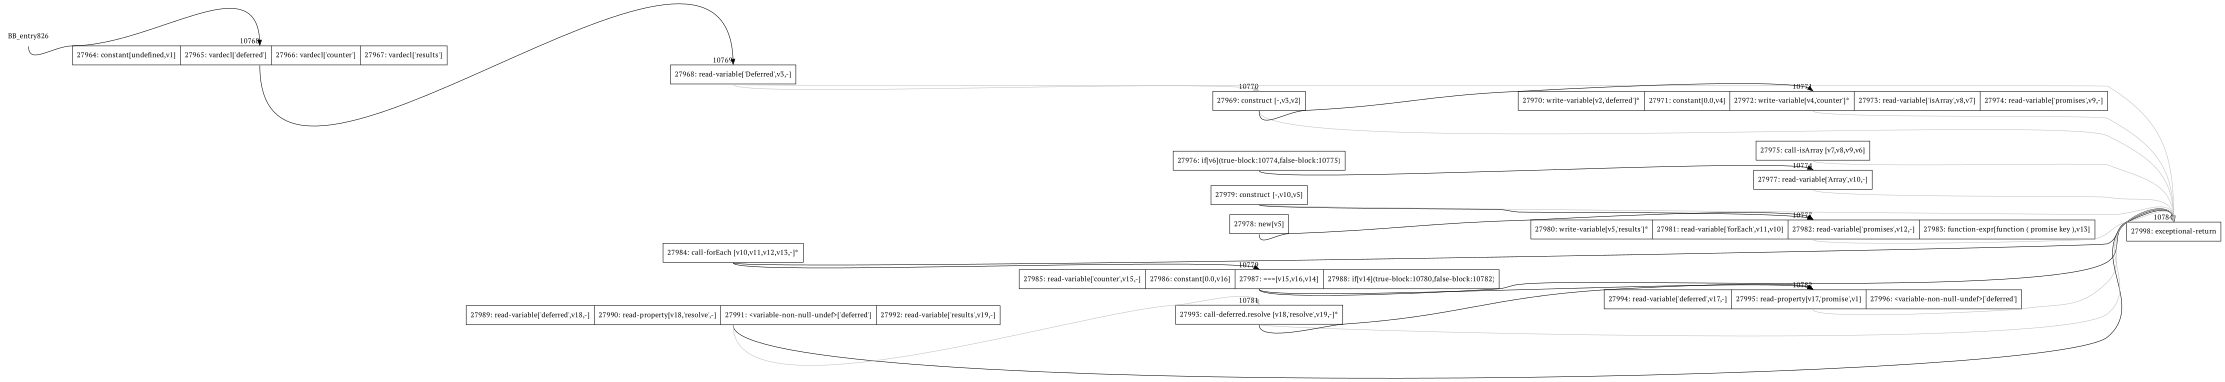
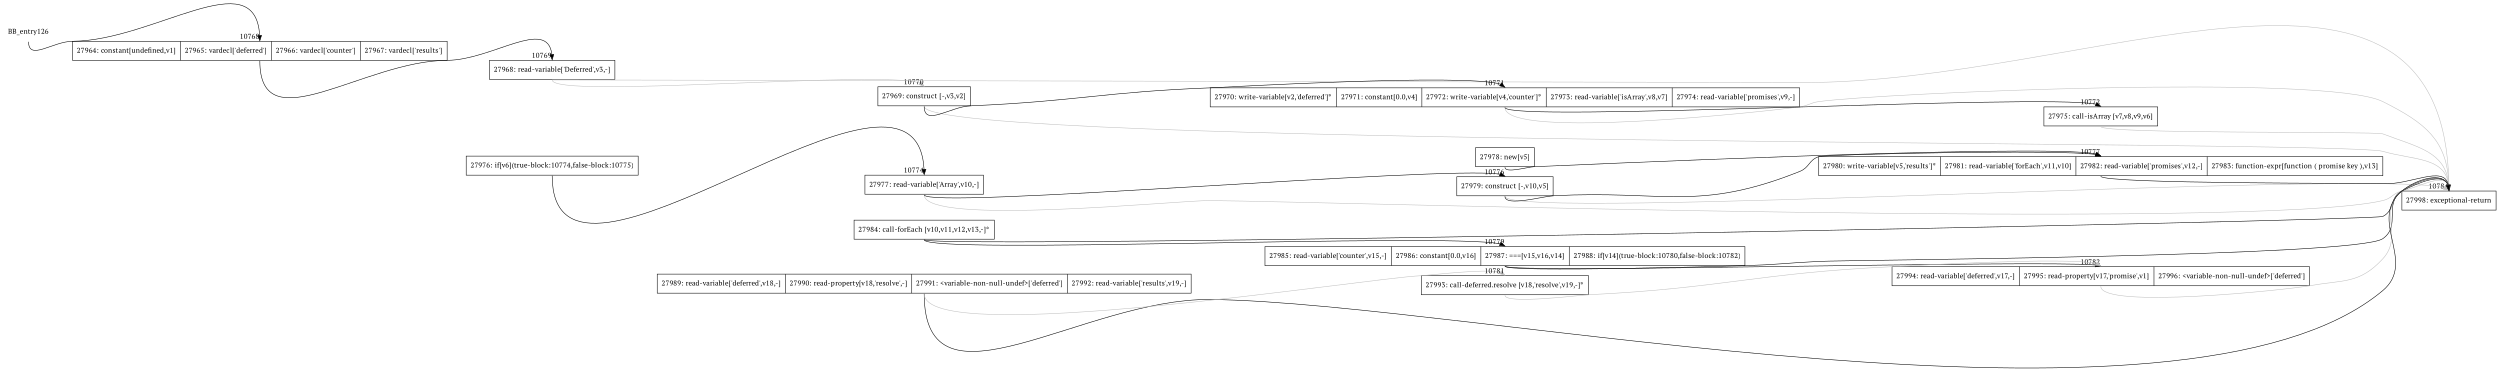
(29, 36) -> (29, 32)
none -> (1815, 107)
none -> (1212, 186)
(1997, 242) -> (2224, 182)
(1531, 297) -> (1800, 274)
(1760, 336) -> none
